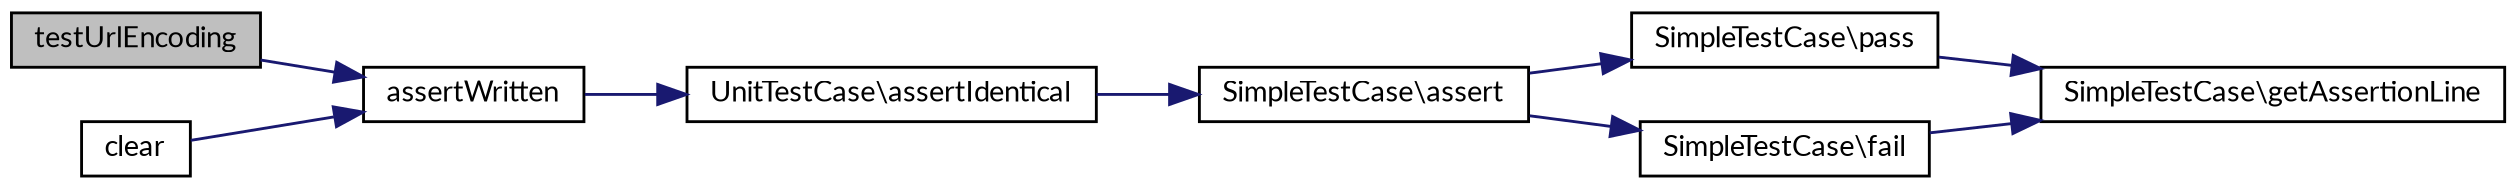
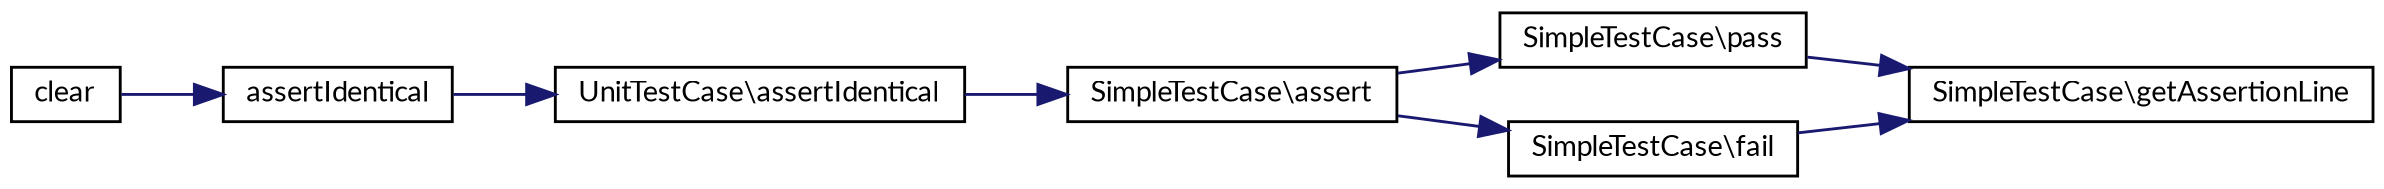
(136, 40) -> none
(474, 94) -> (338, 94)
